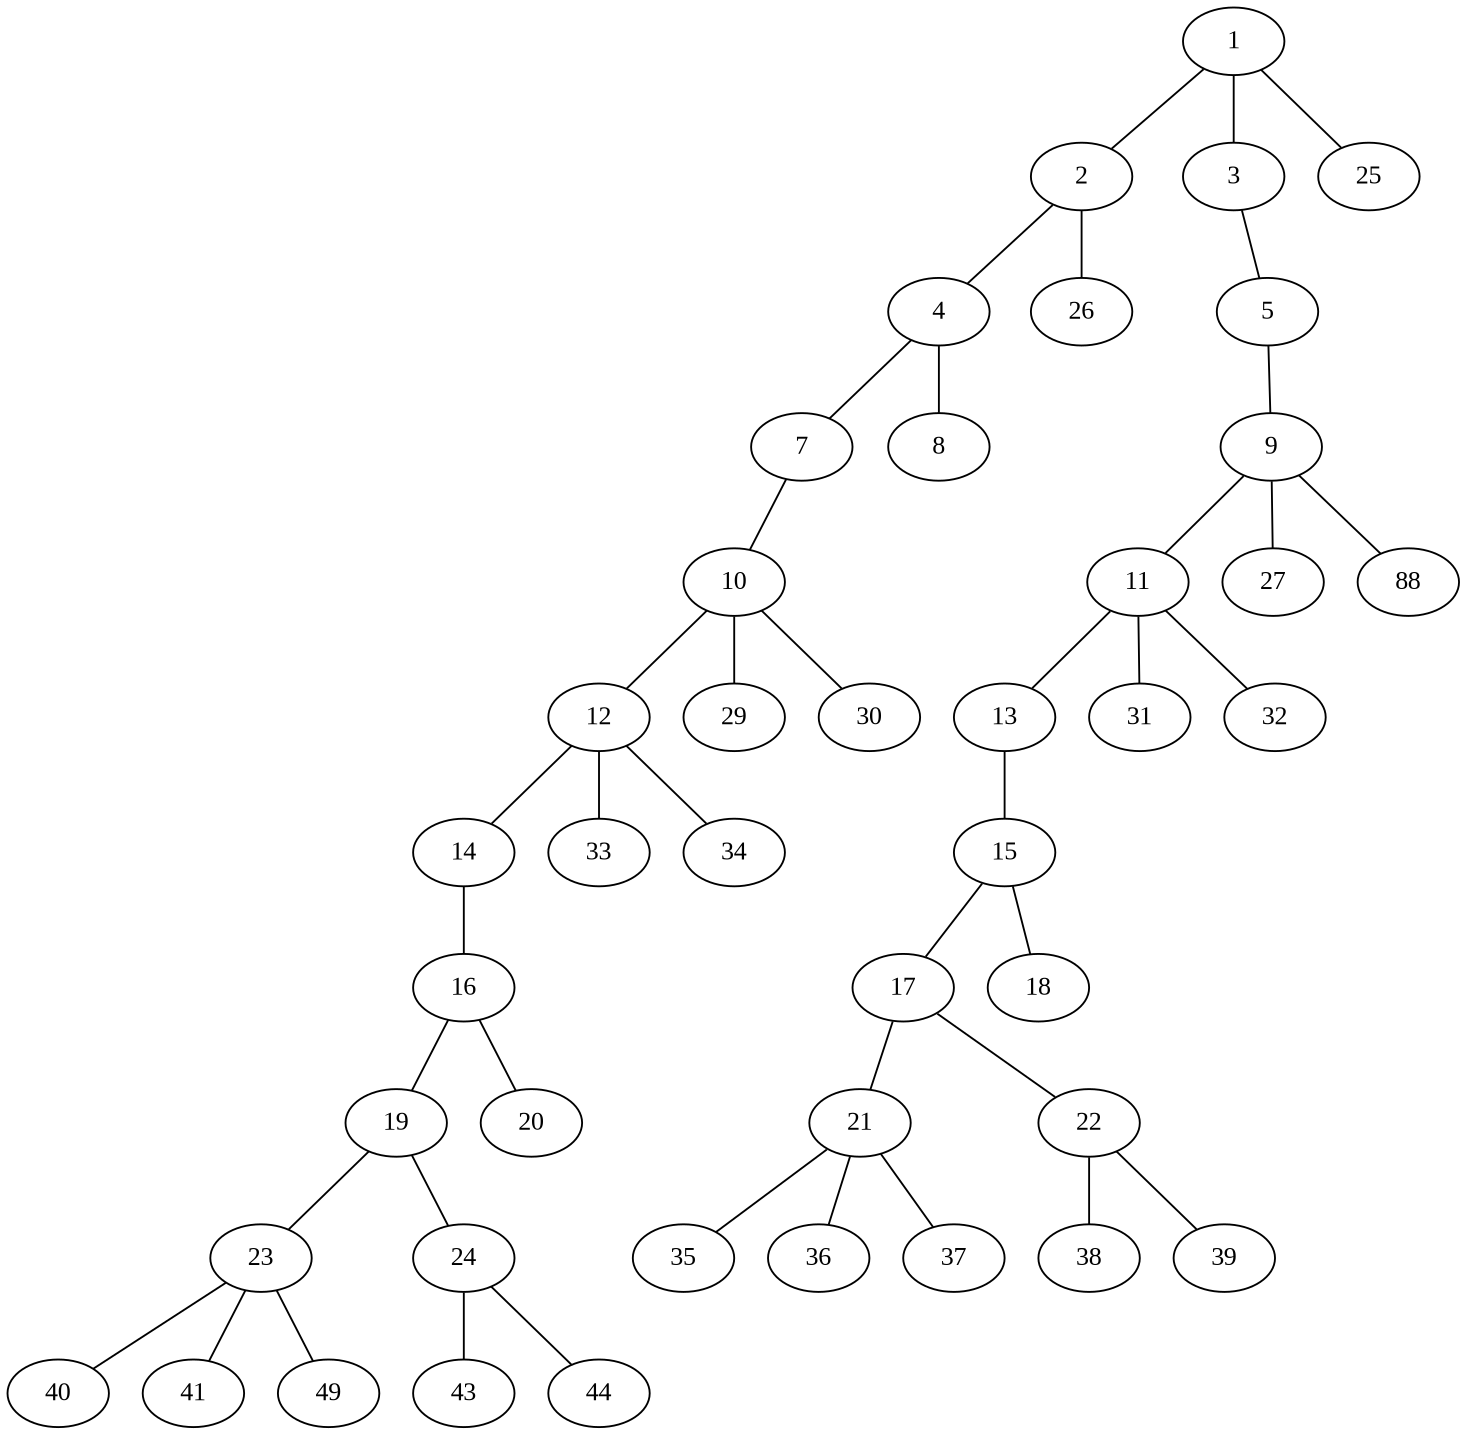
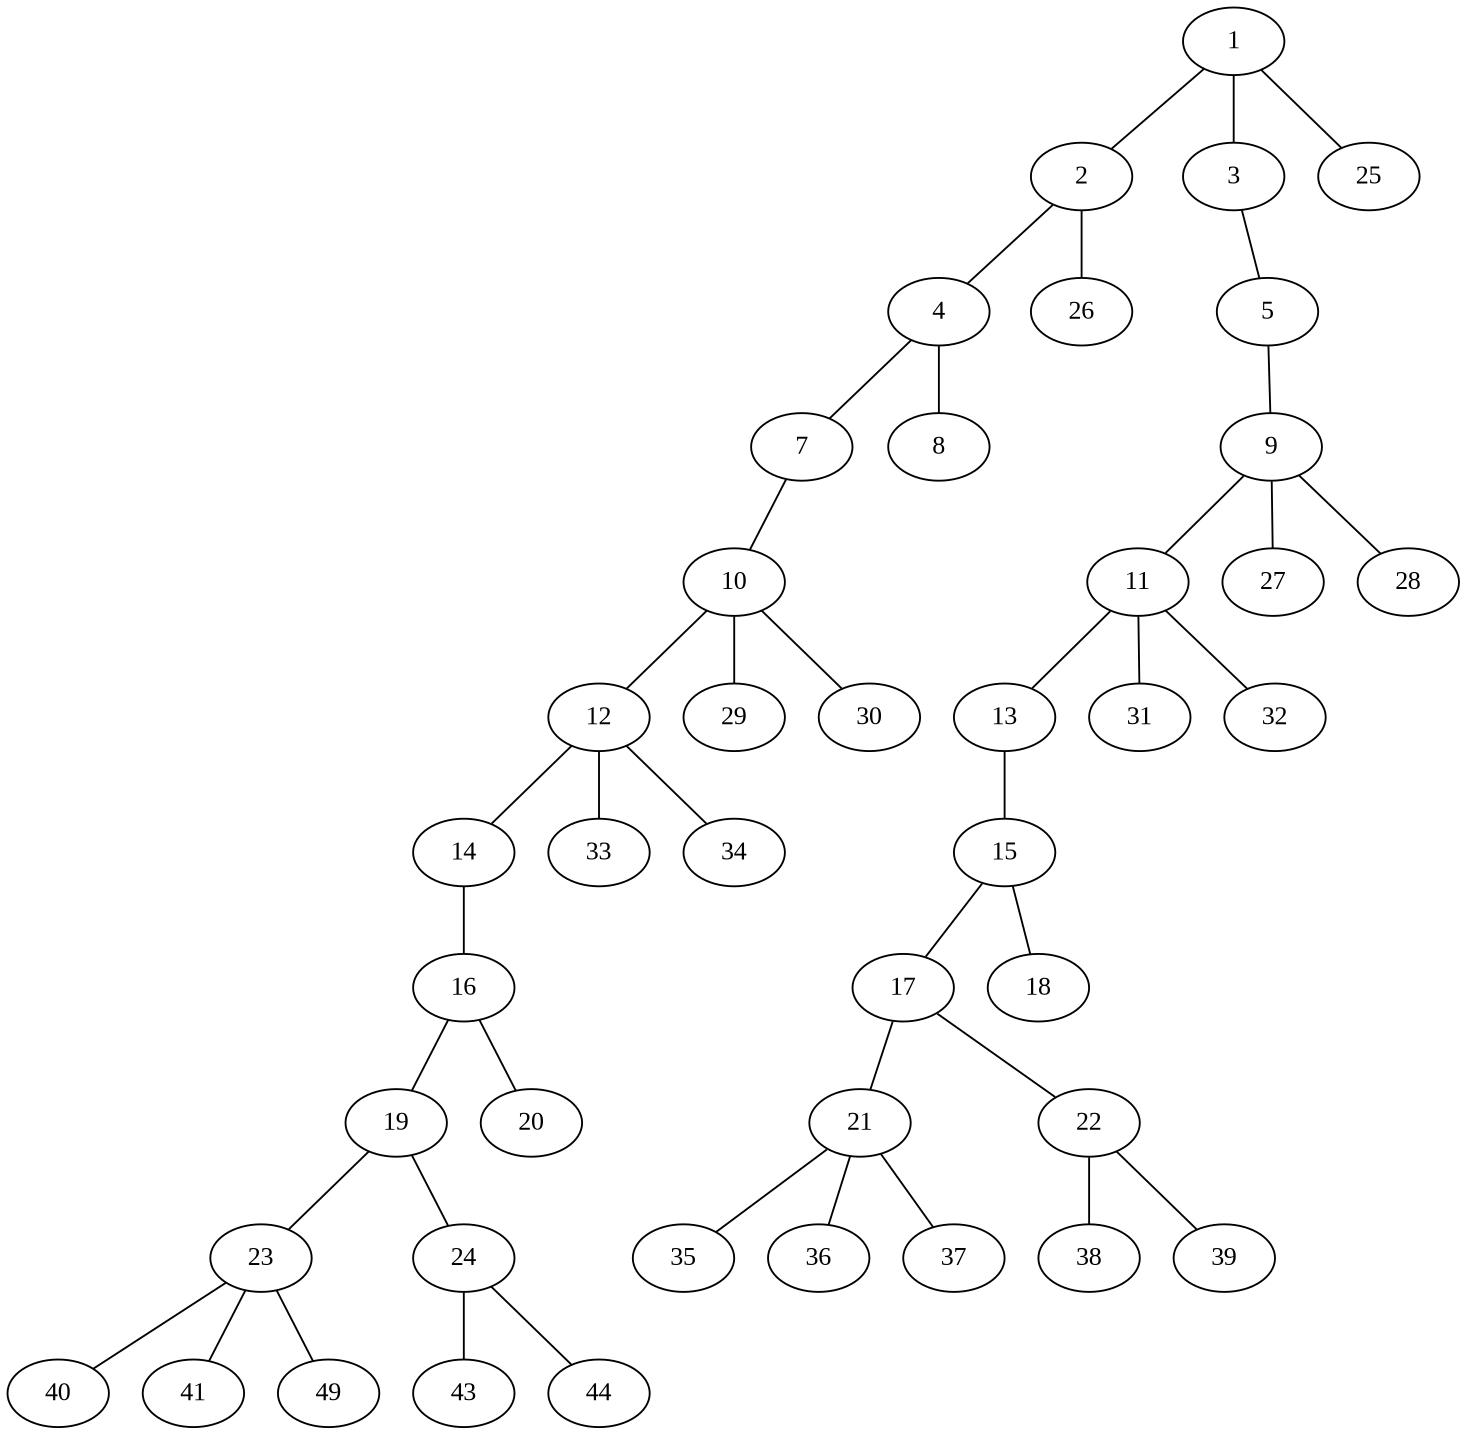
(1408, 582) -> (1408, 582)
